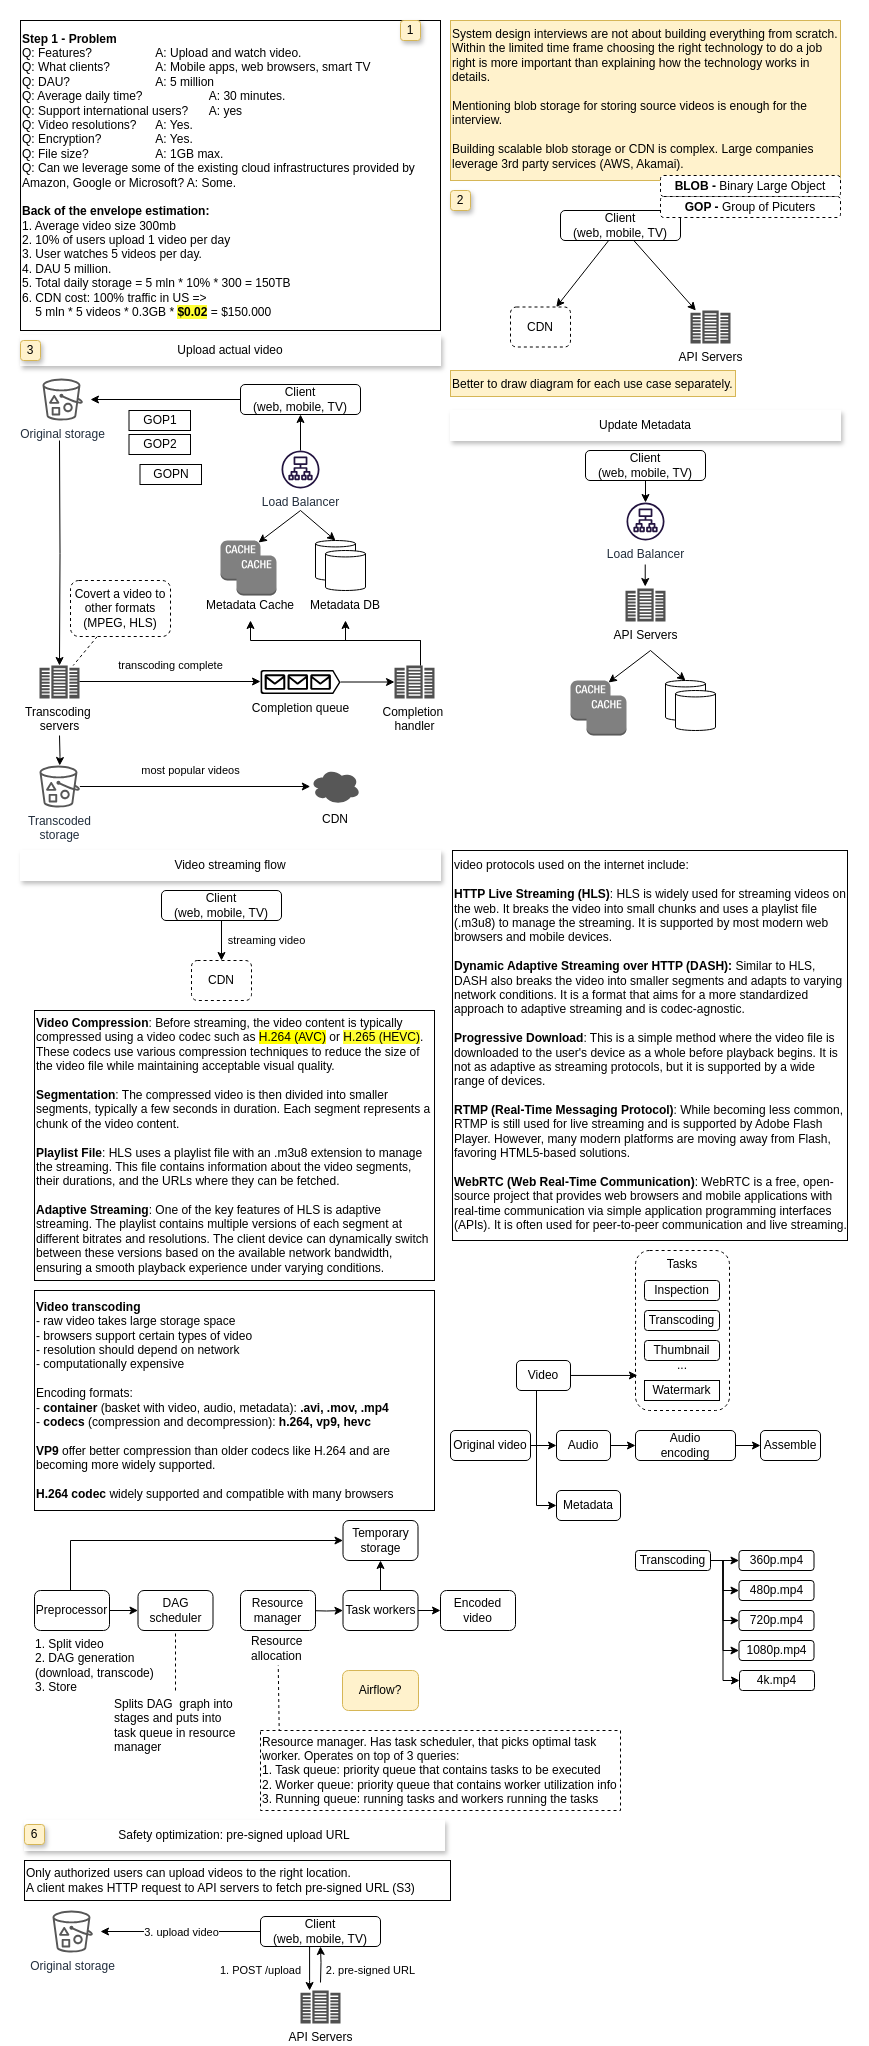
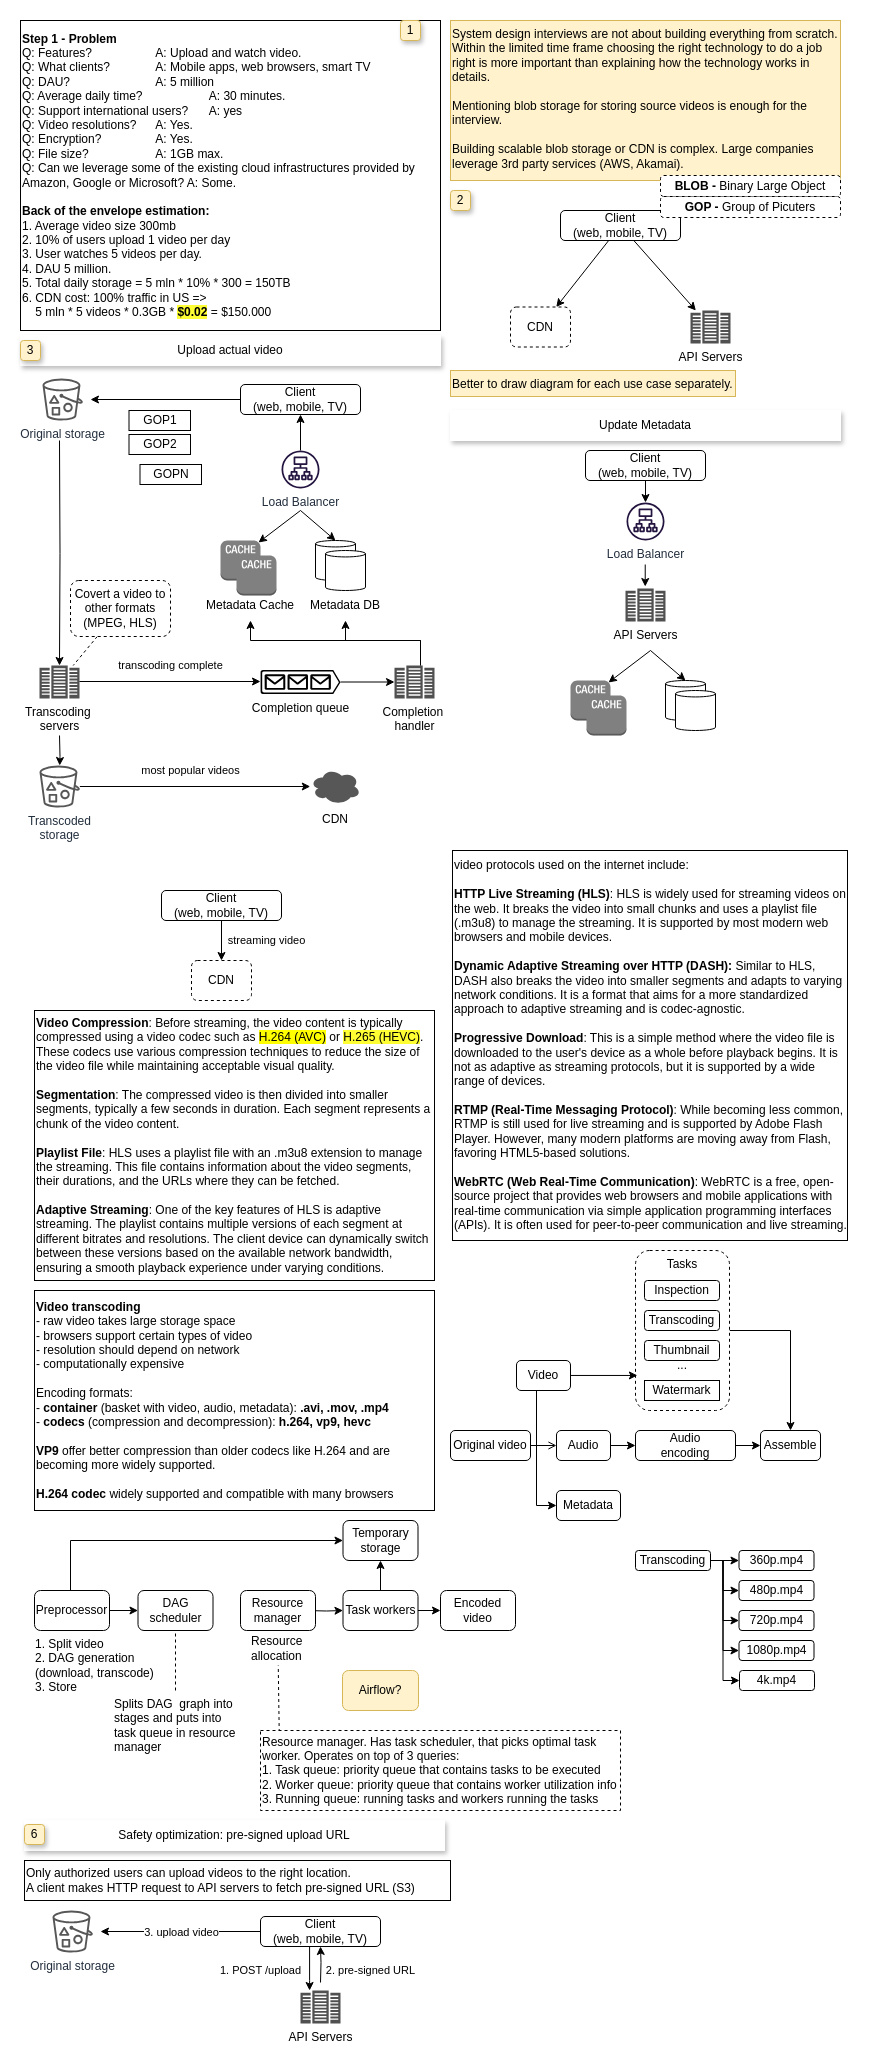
(231, 866) -> none
none -> (791, 1347)
(548, 1446) -> (549, 1446)
